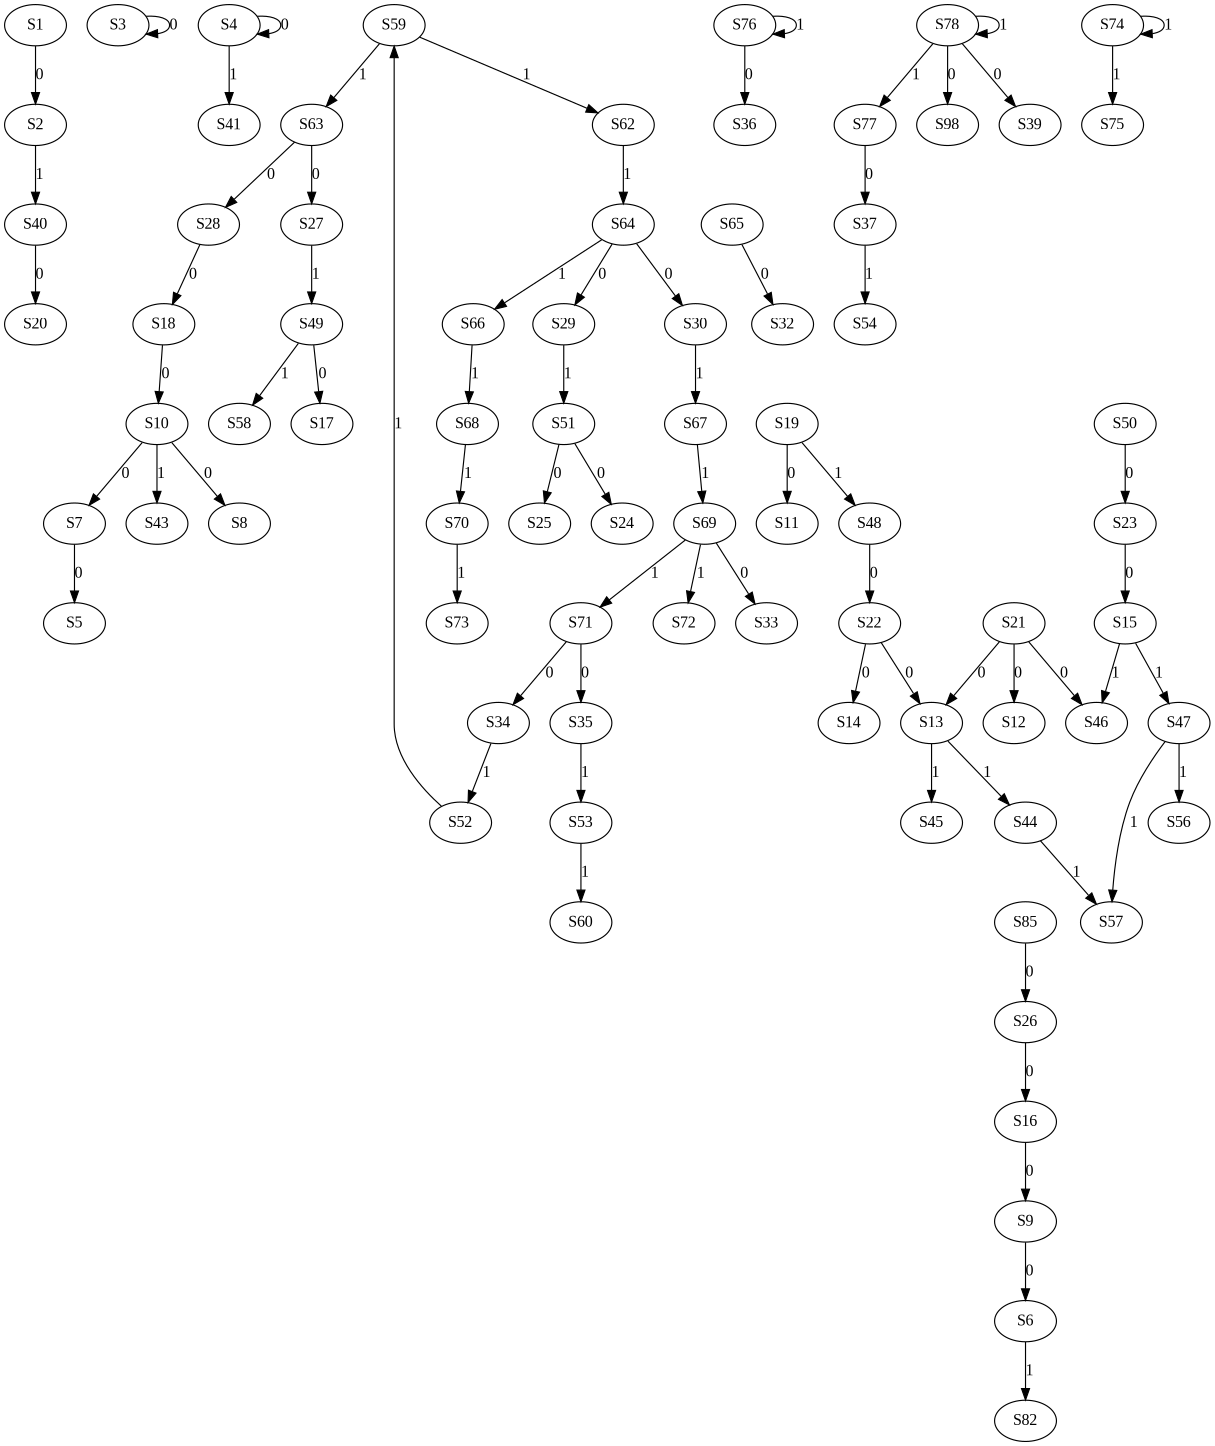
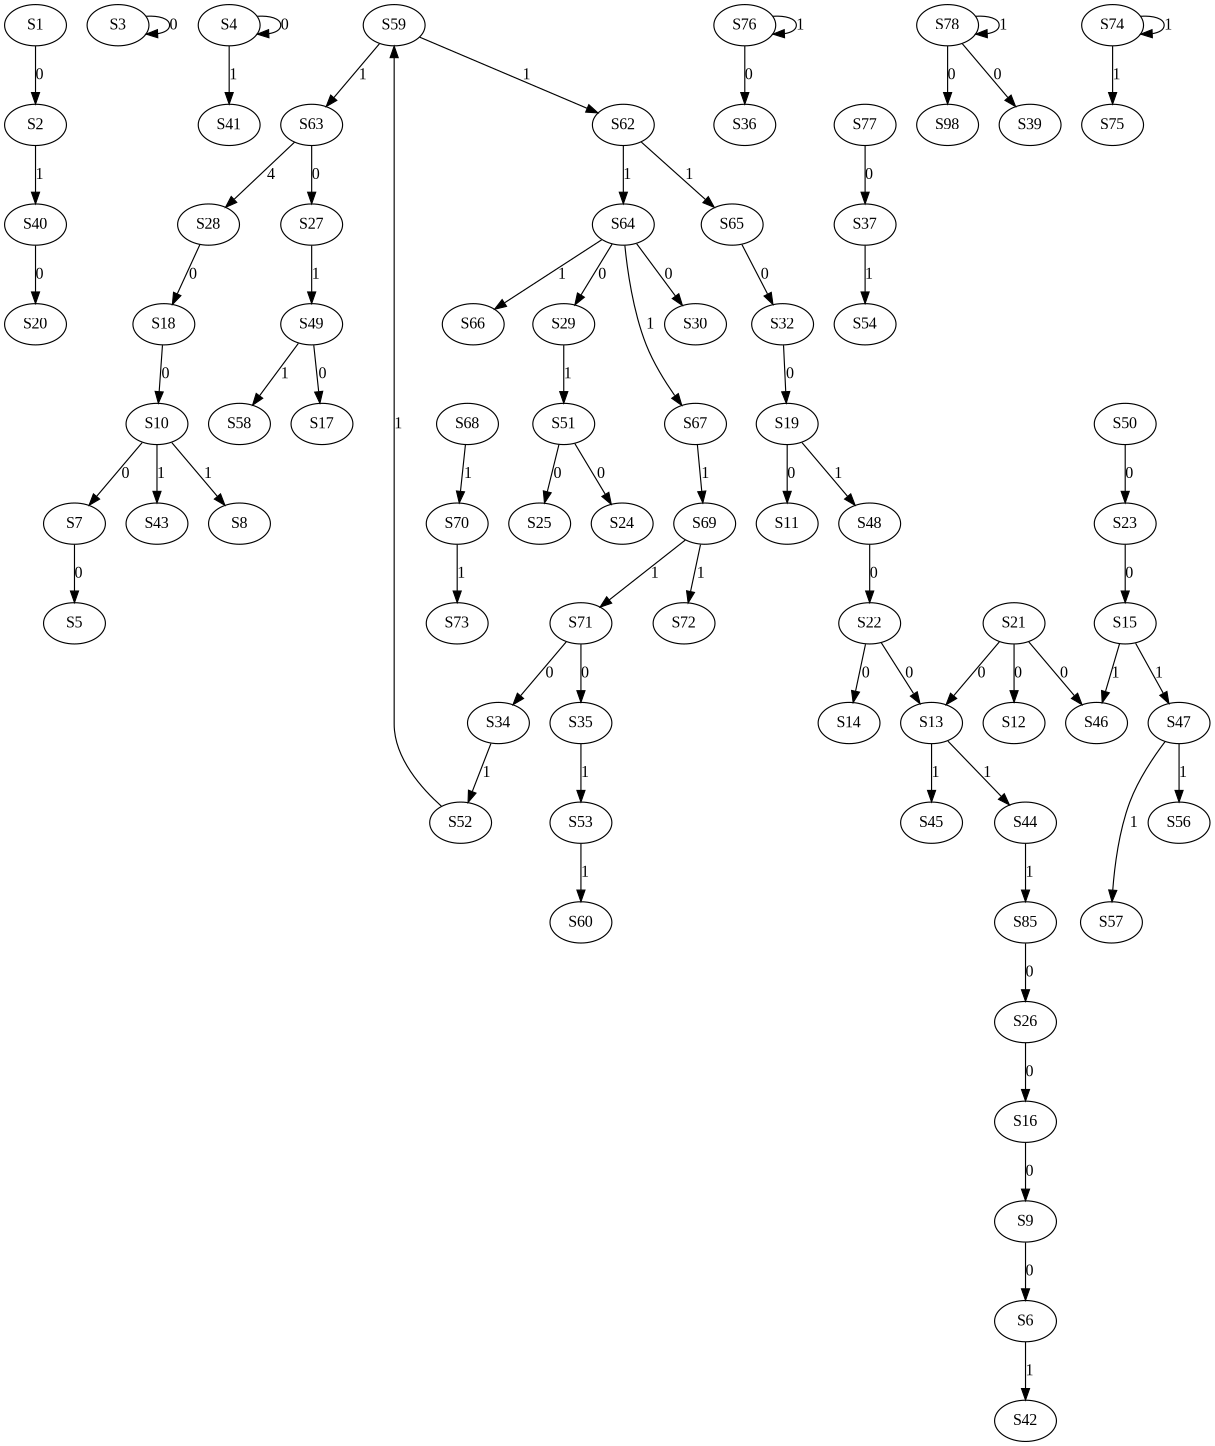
(910, 71) -> none
none -> (673, 171)
(271, 175) -> (271, 175)
(471, 368) -> none
(696, 368) -> (639, 324)
none -> (785, 368)
(208, 474) -> (208, 474)
(767, 623) -> none
(1064, 868) -> (1026, 867)
(1026, 1421) -> (1026, 1421)
